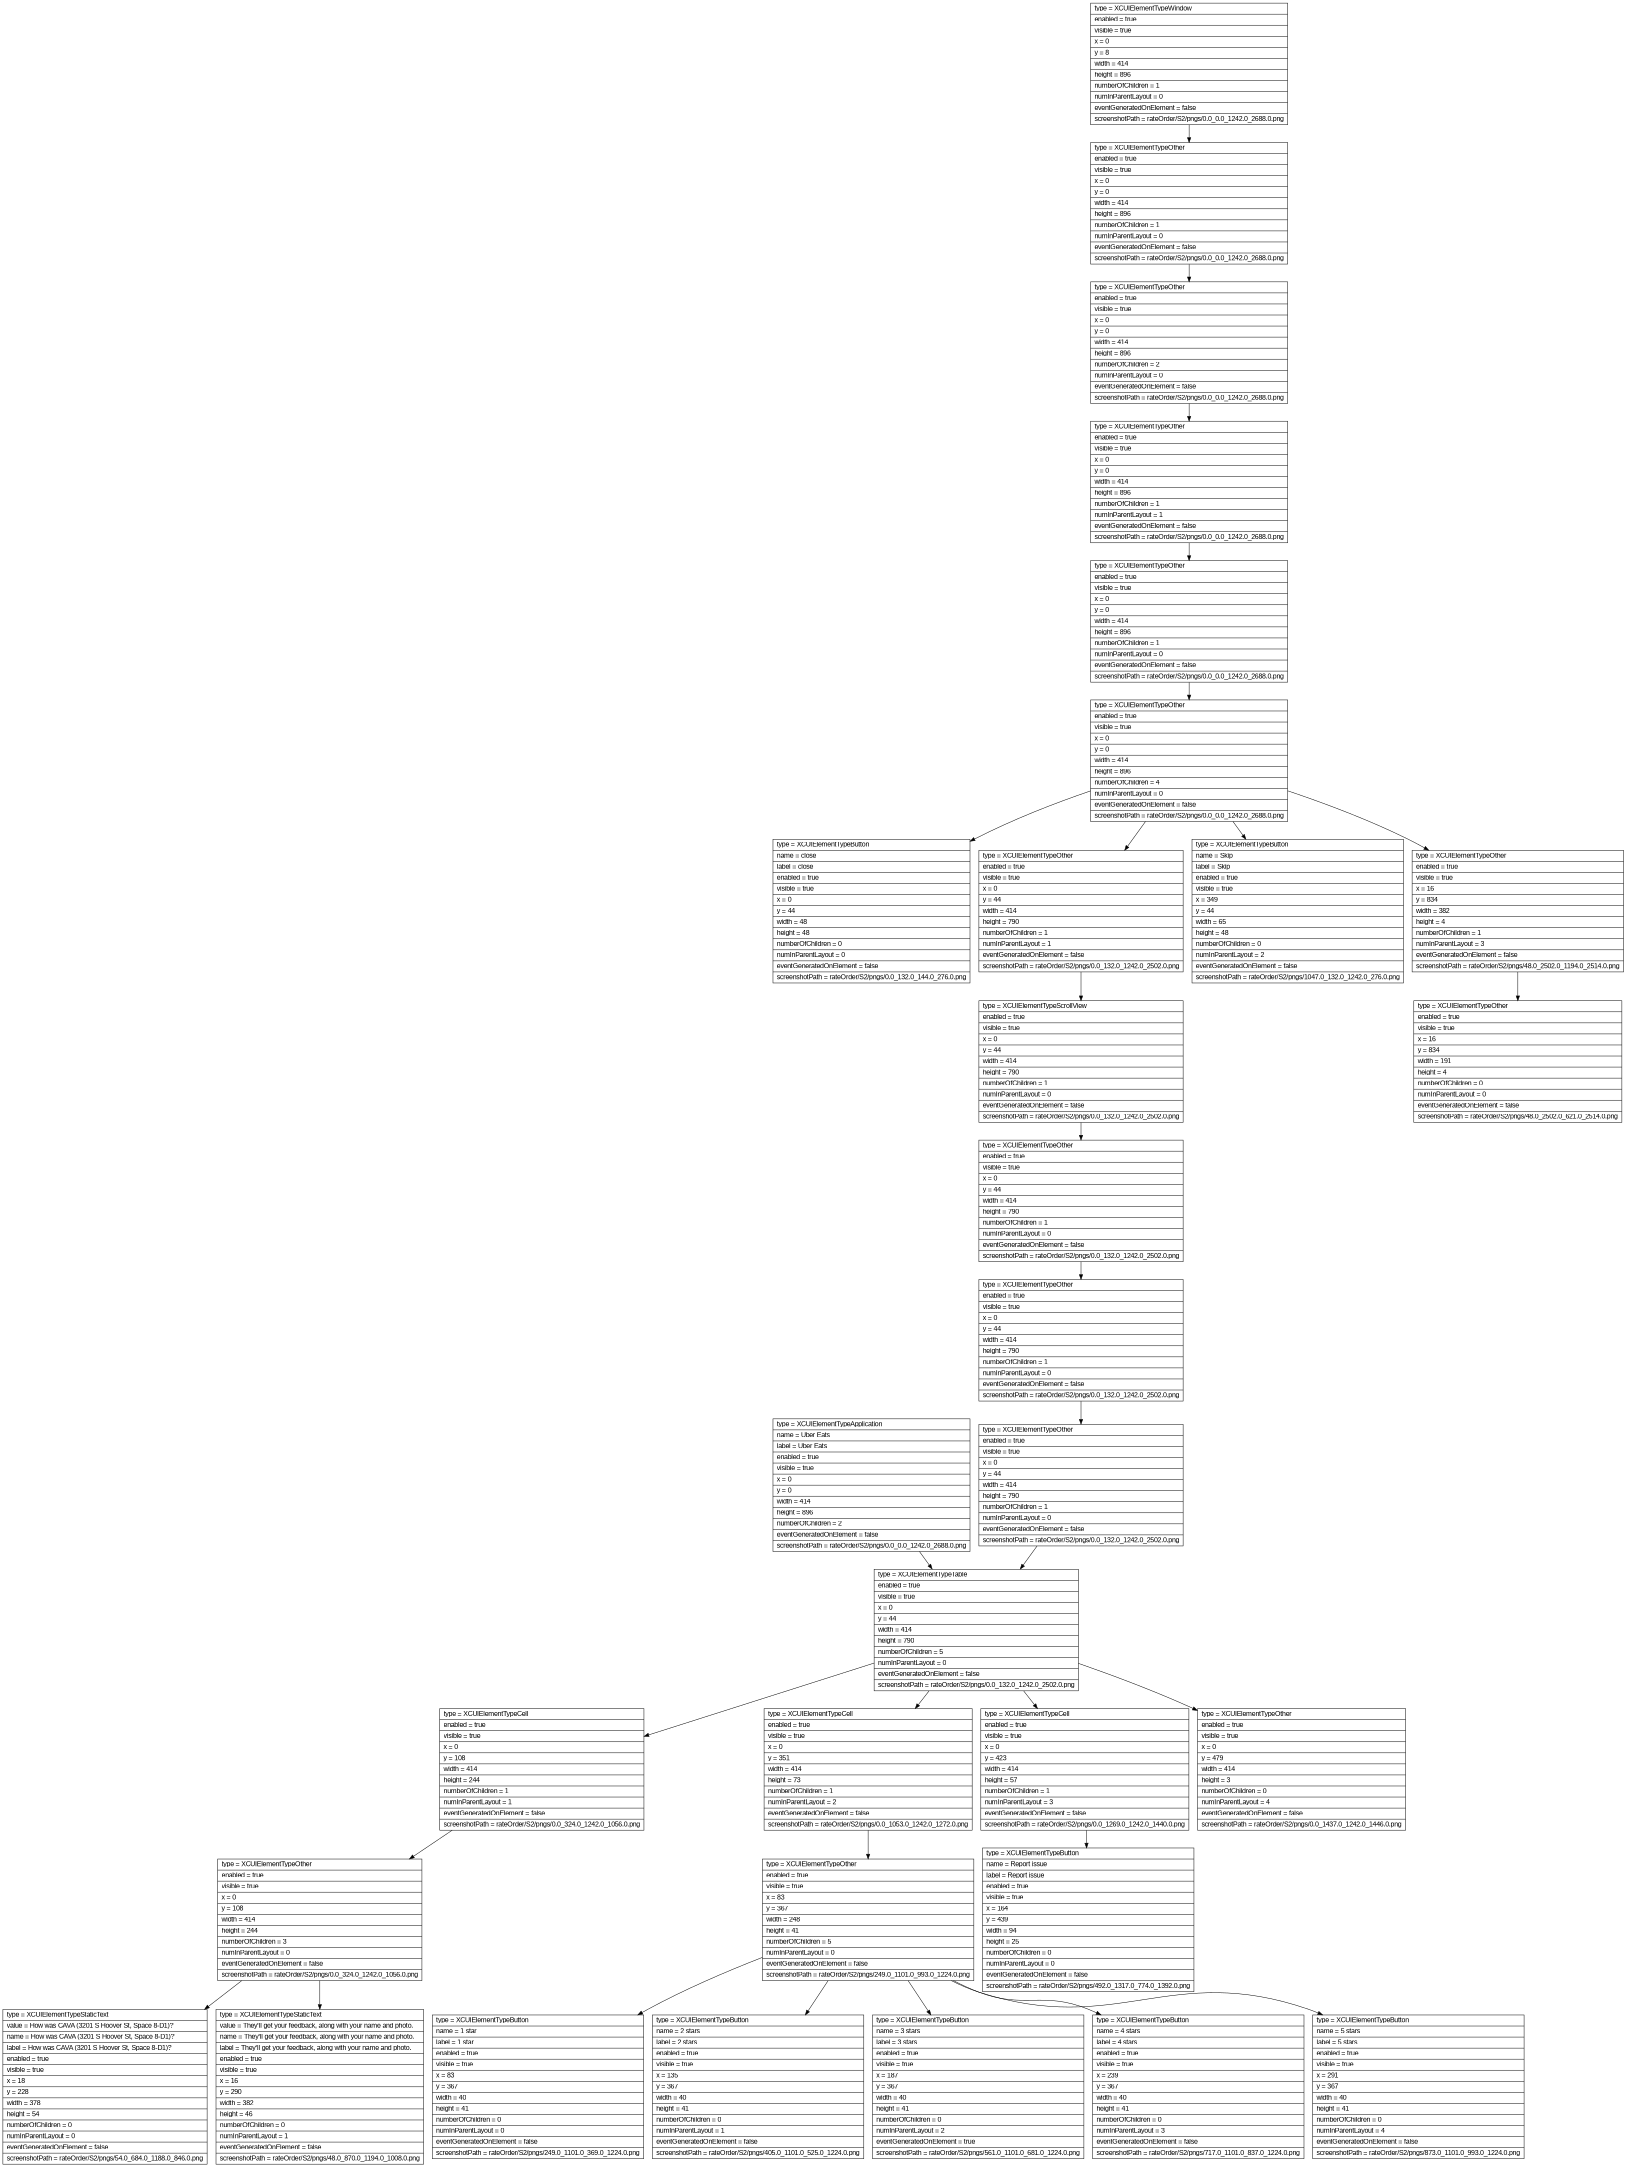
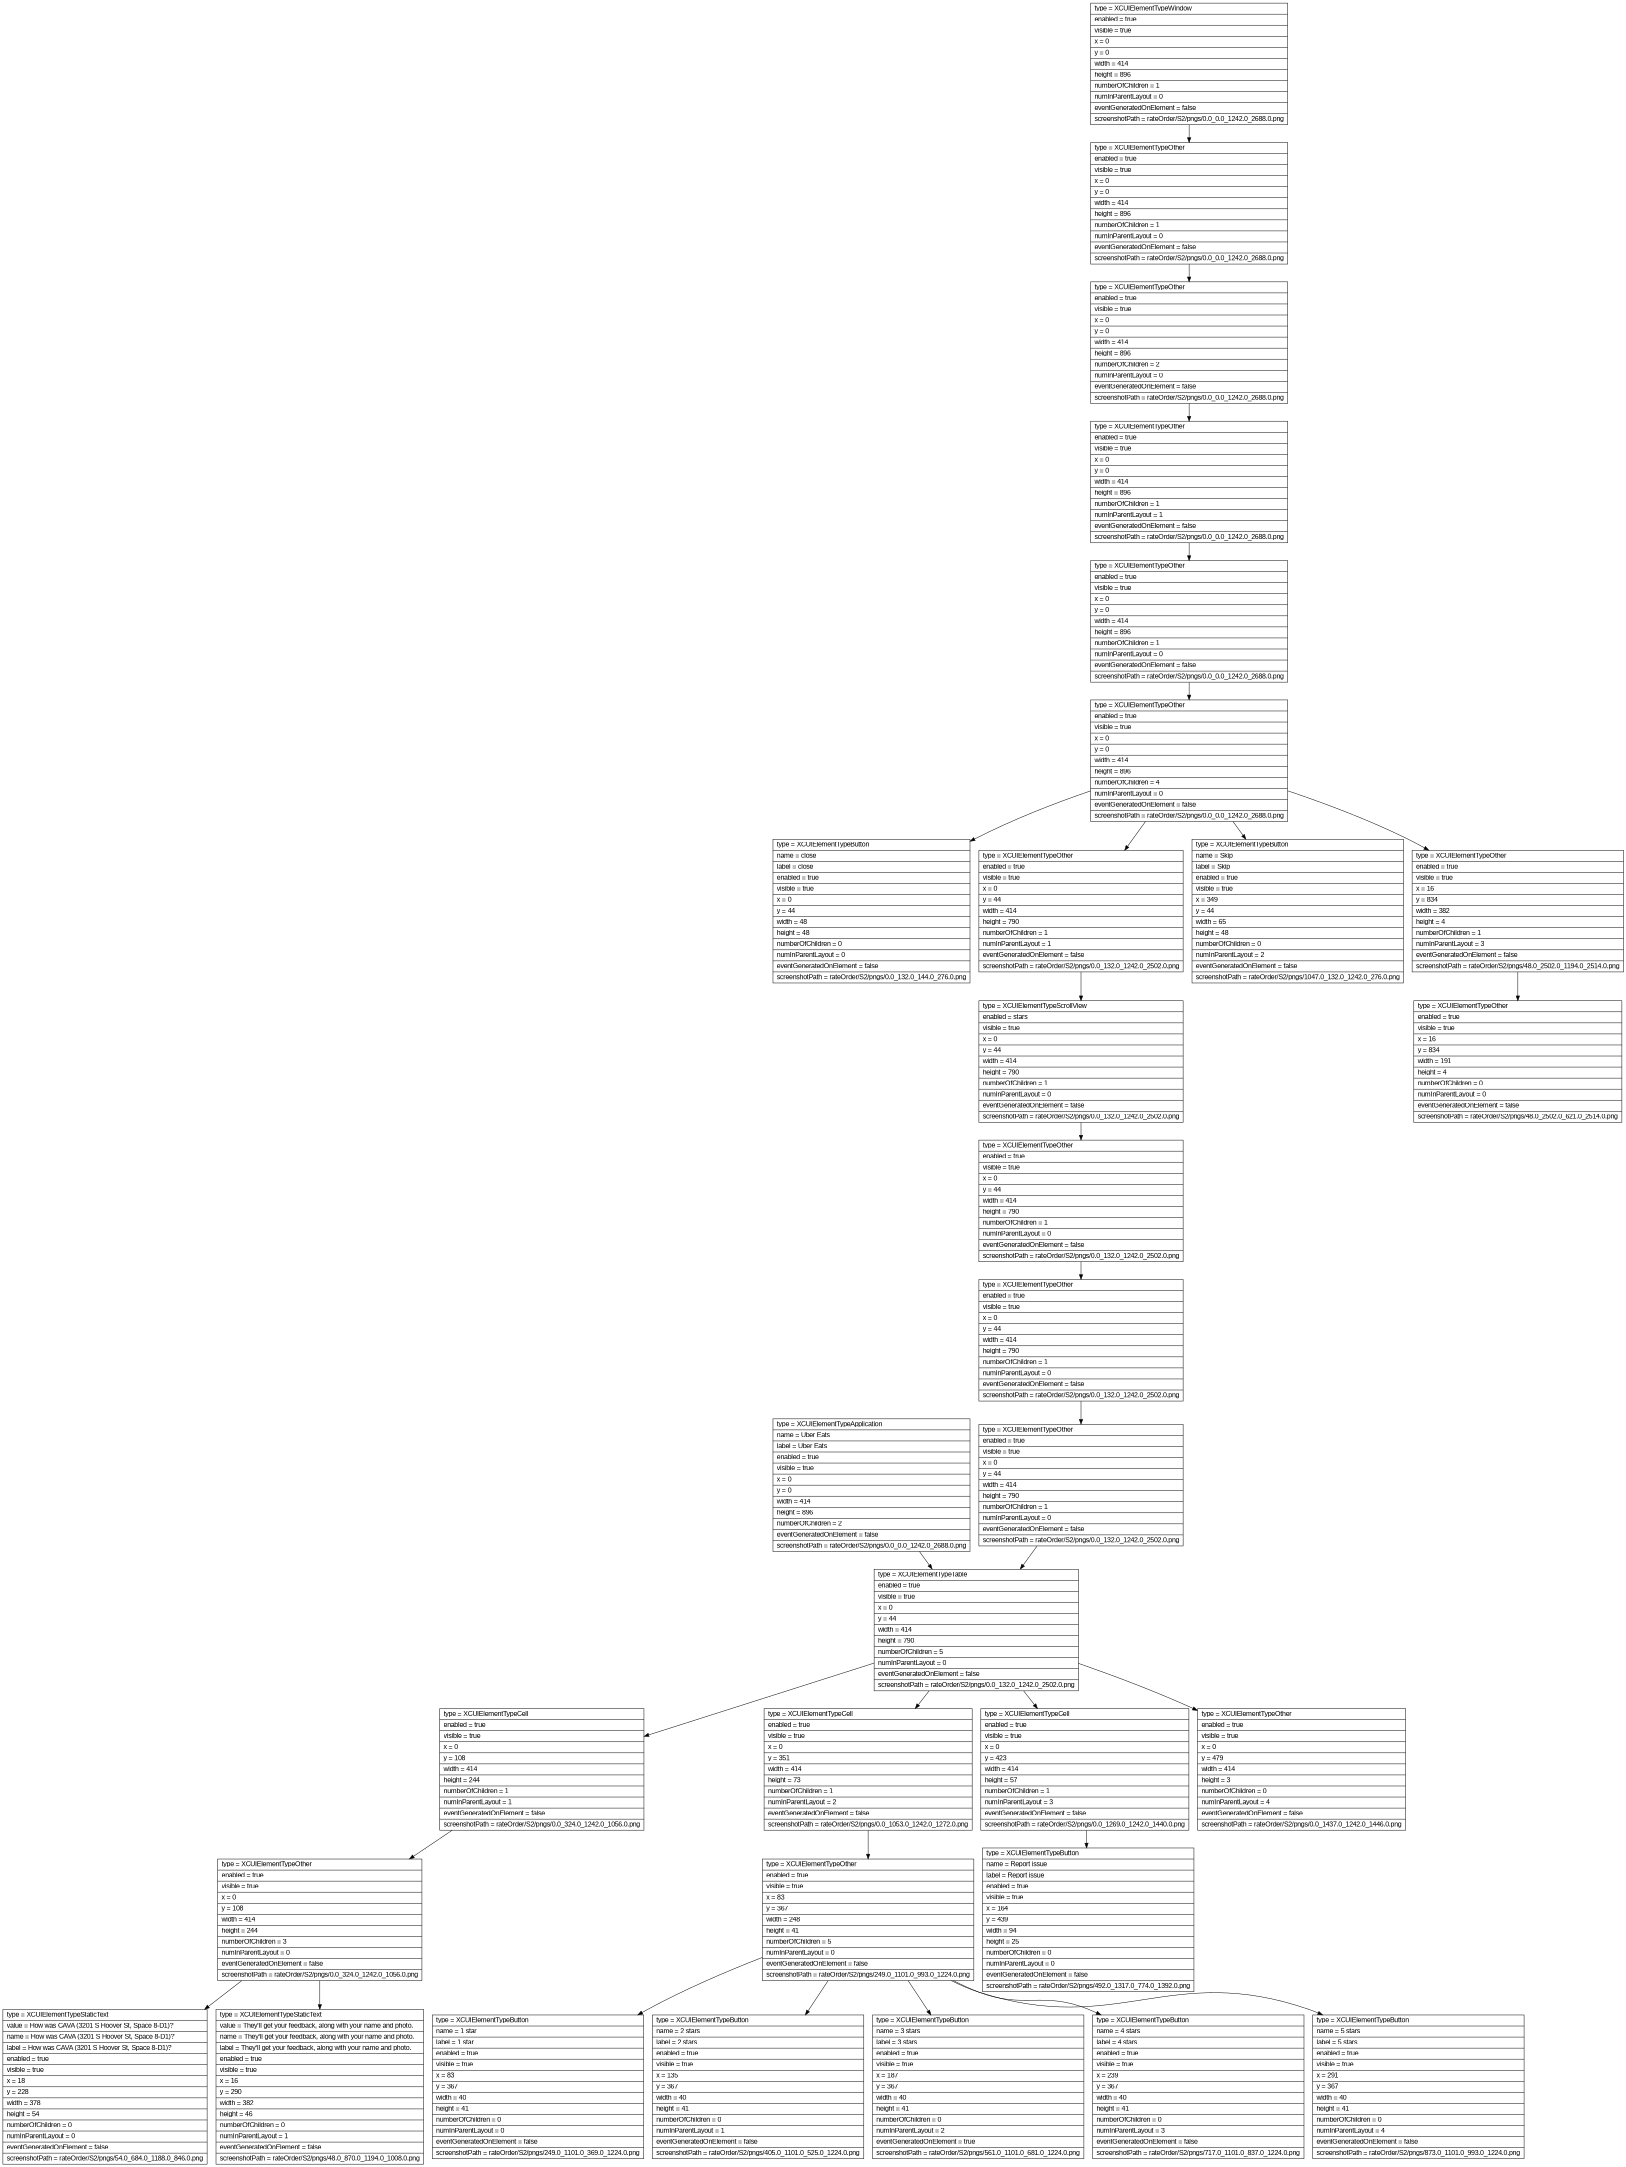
(1102, 53) -> (1102, 53)
(1004, 1017) -> (1005, 1017)
